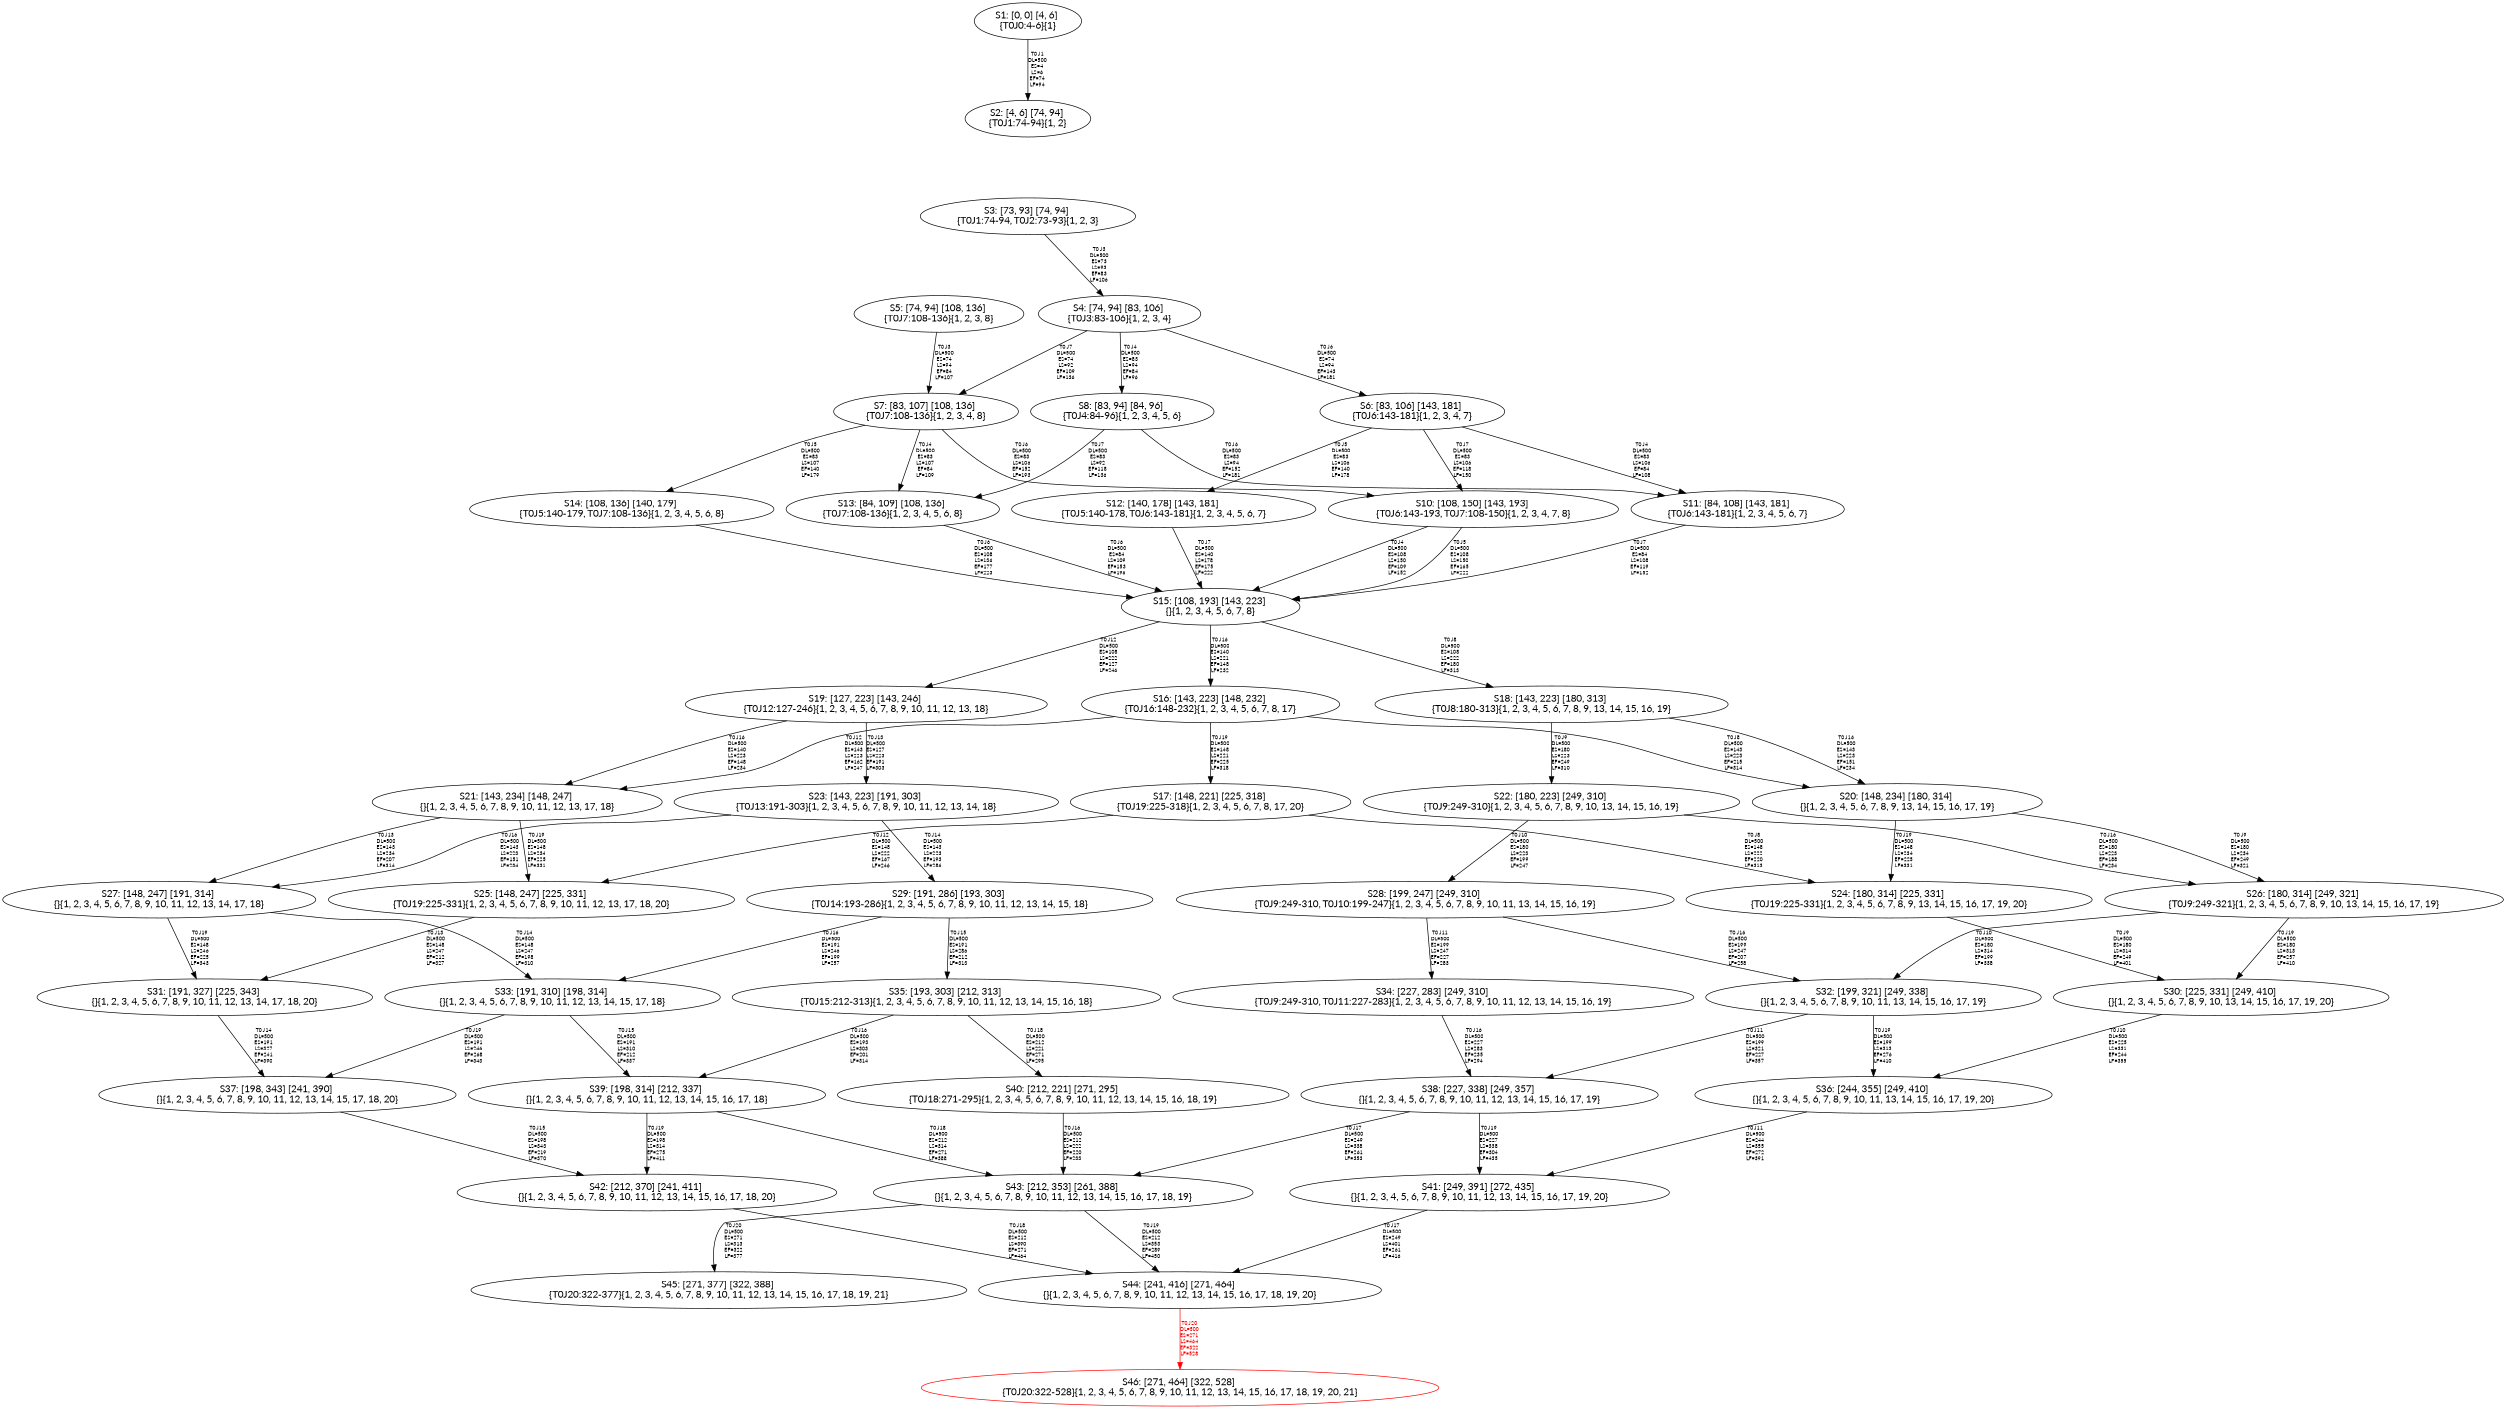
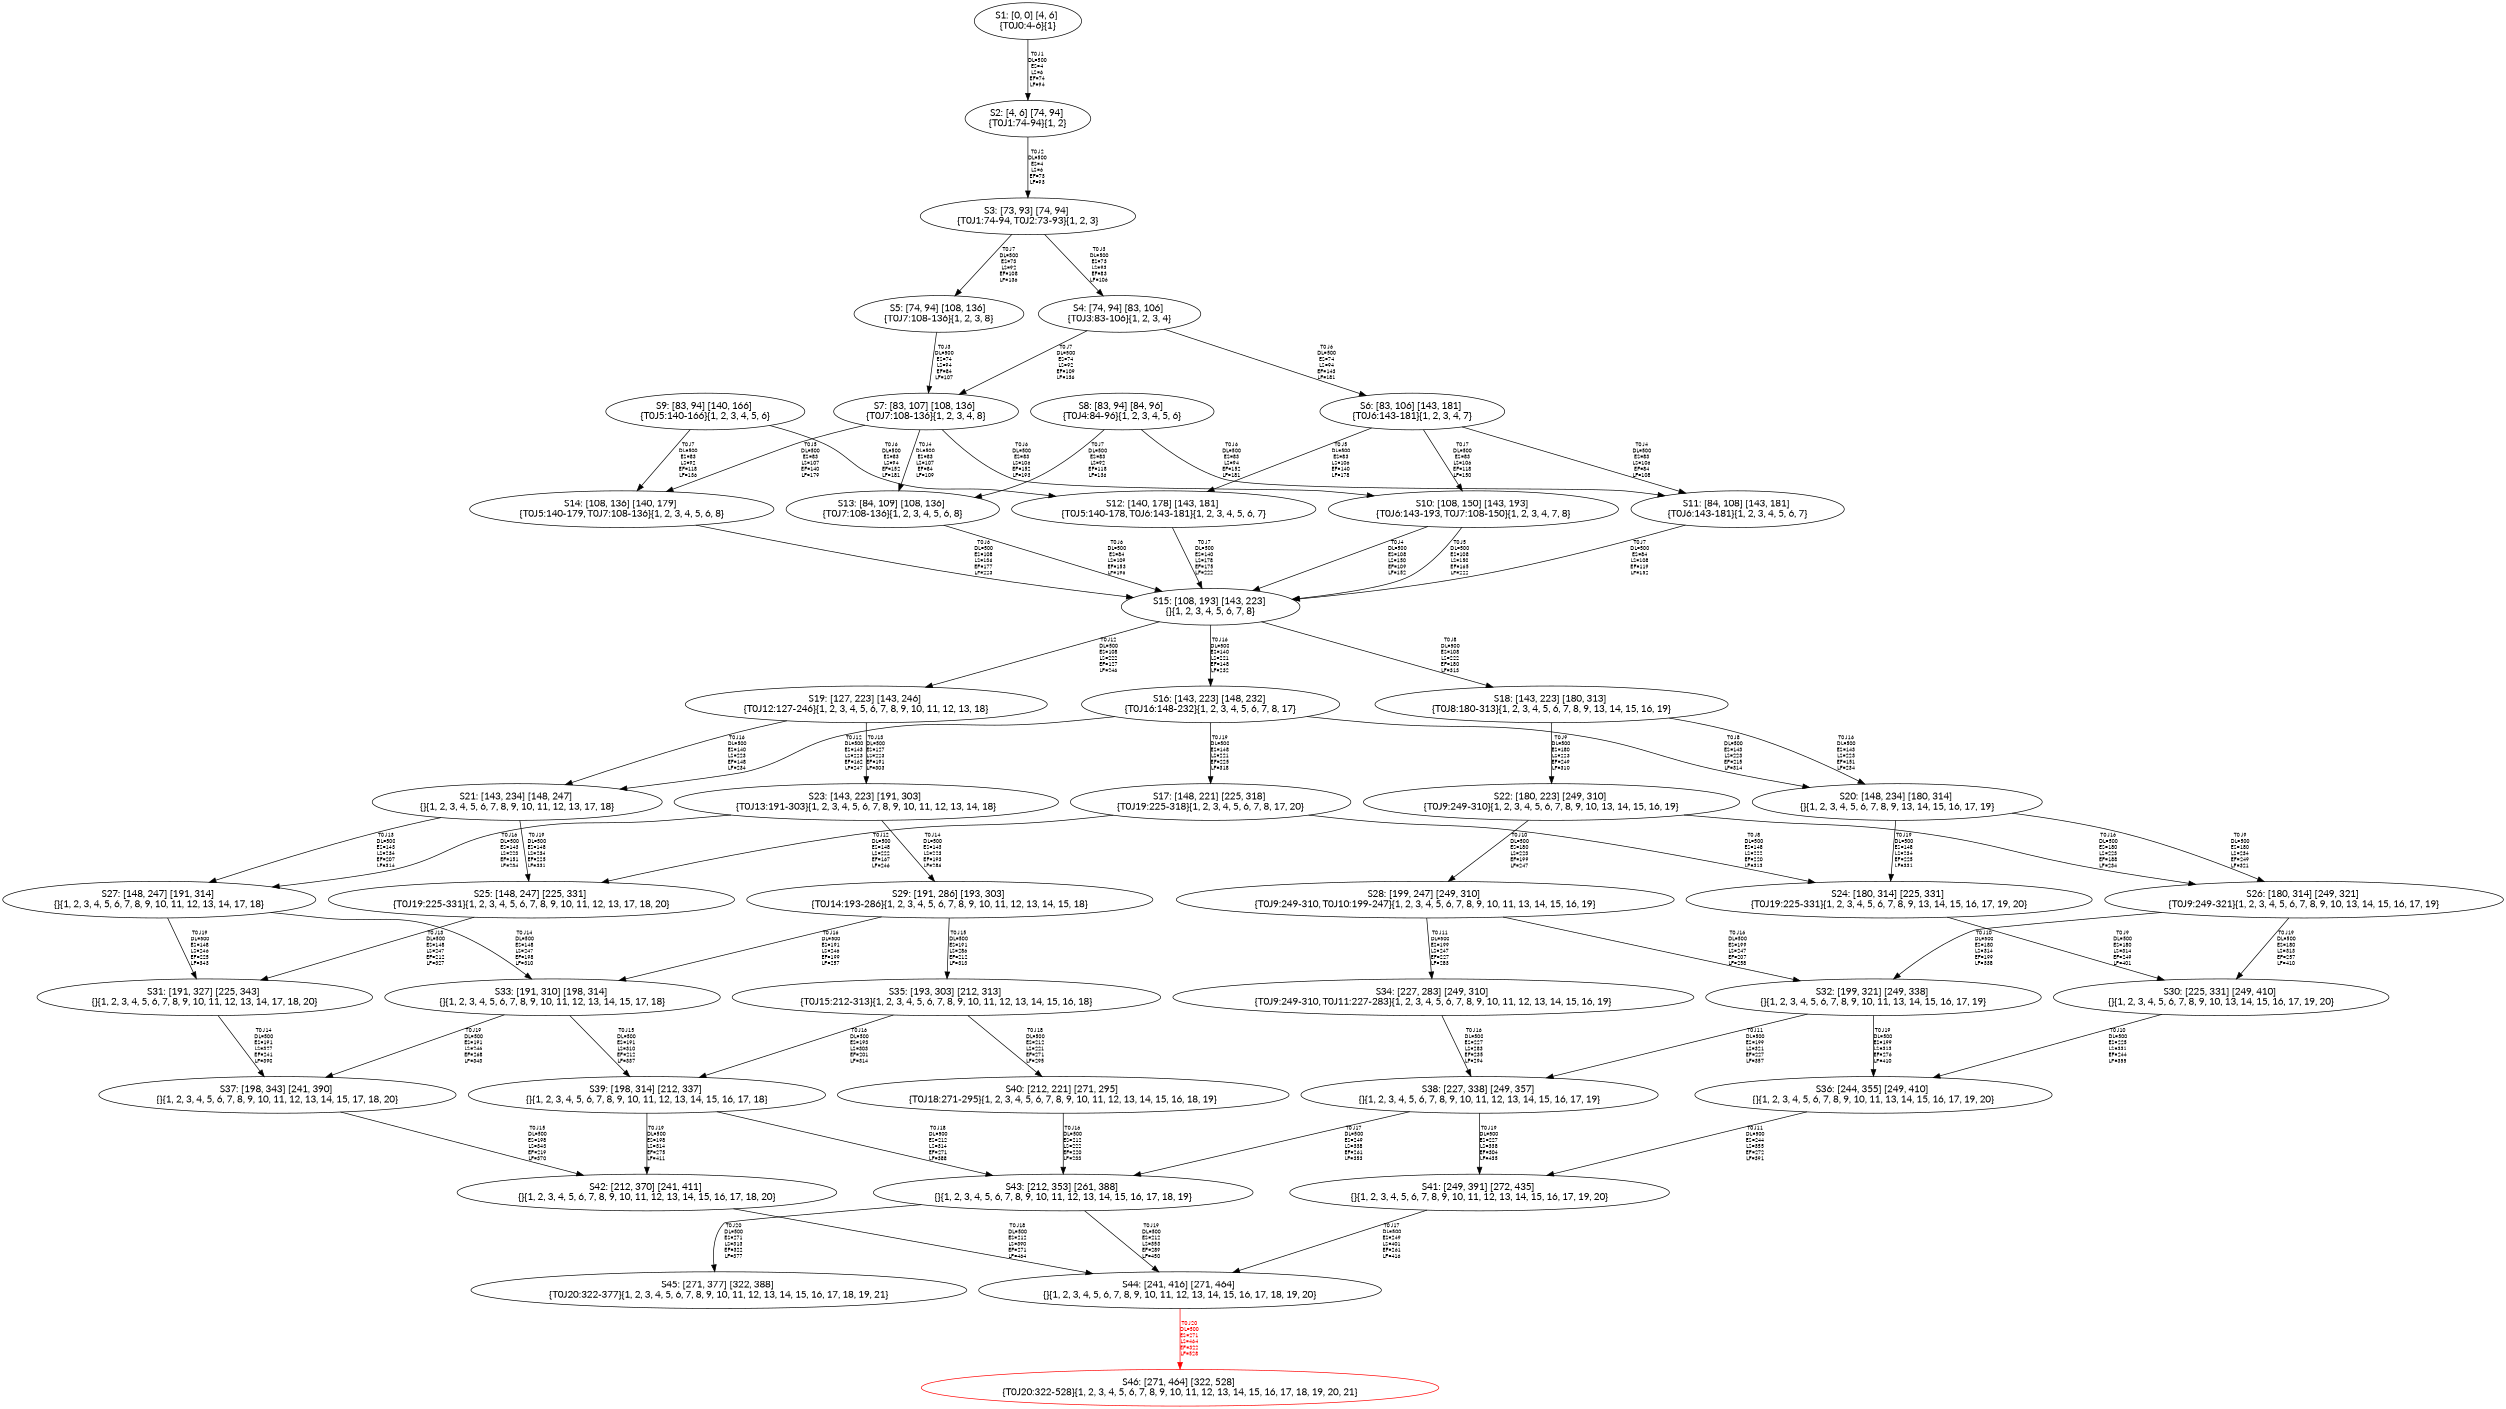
none -> (1028, 164)
none -> (986, 263)
(1121, 359) -> none
none -> (705, 412)
